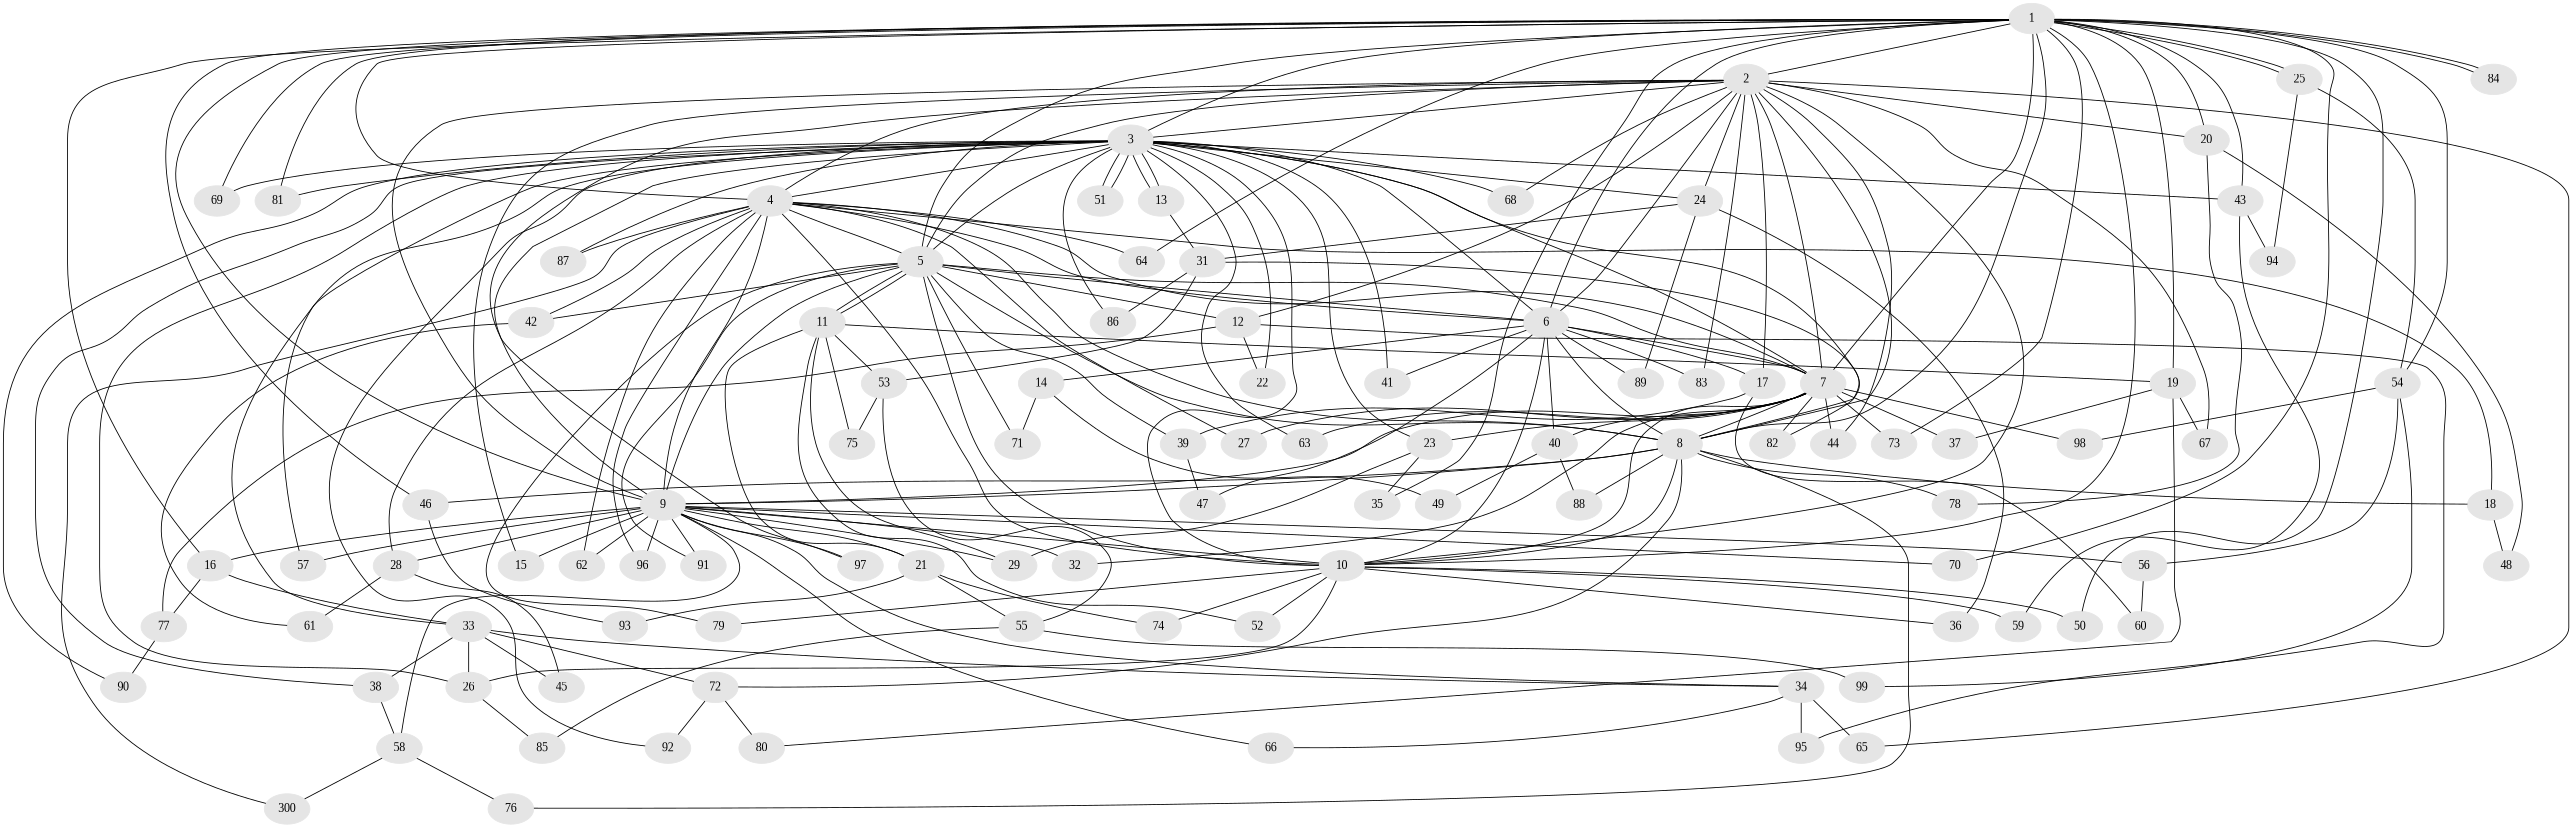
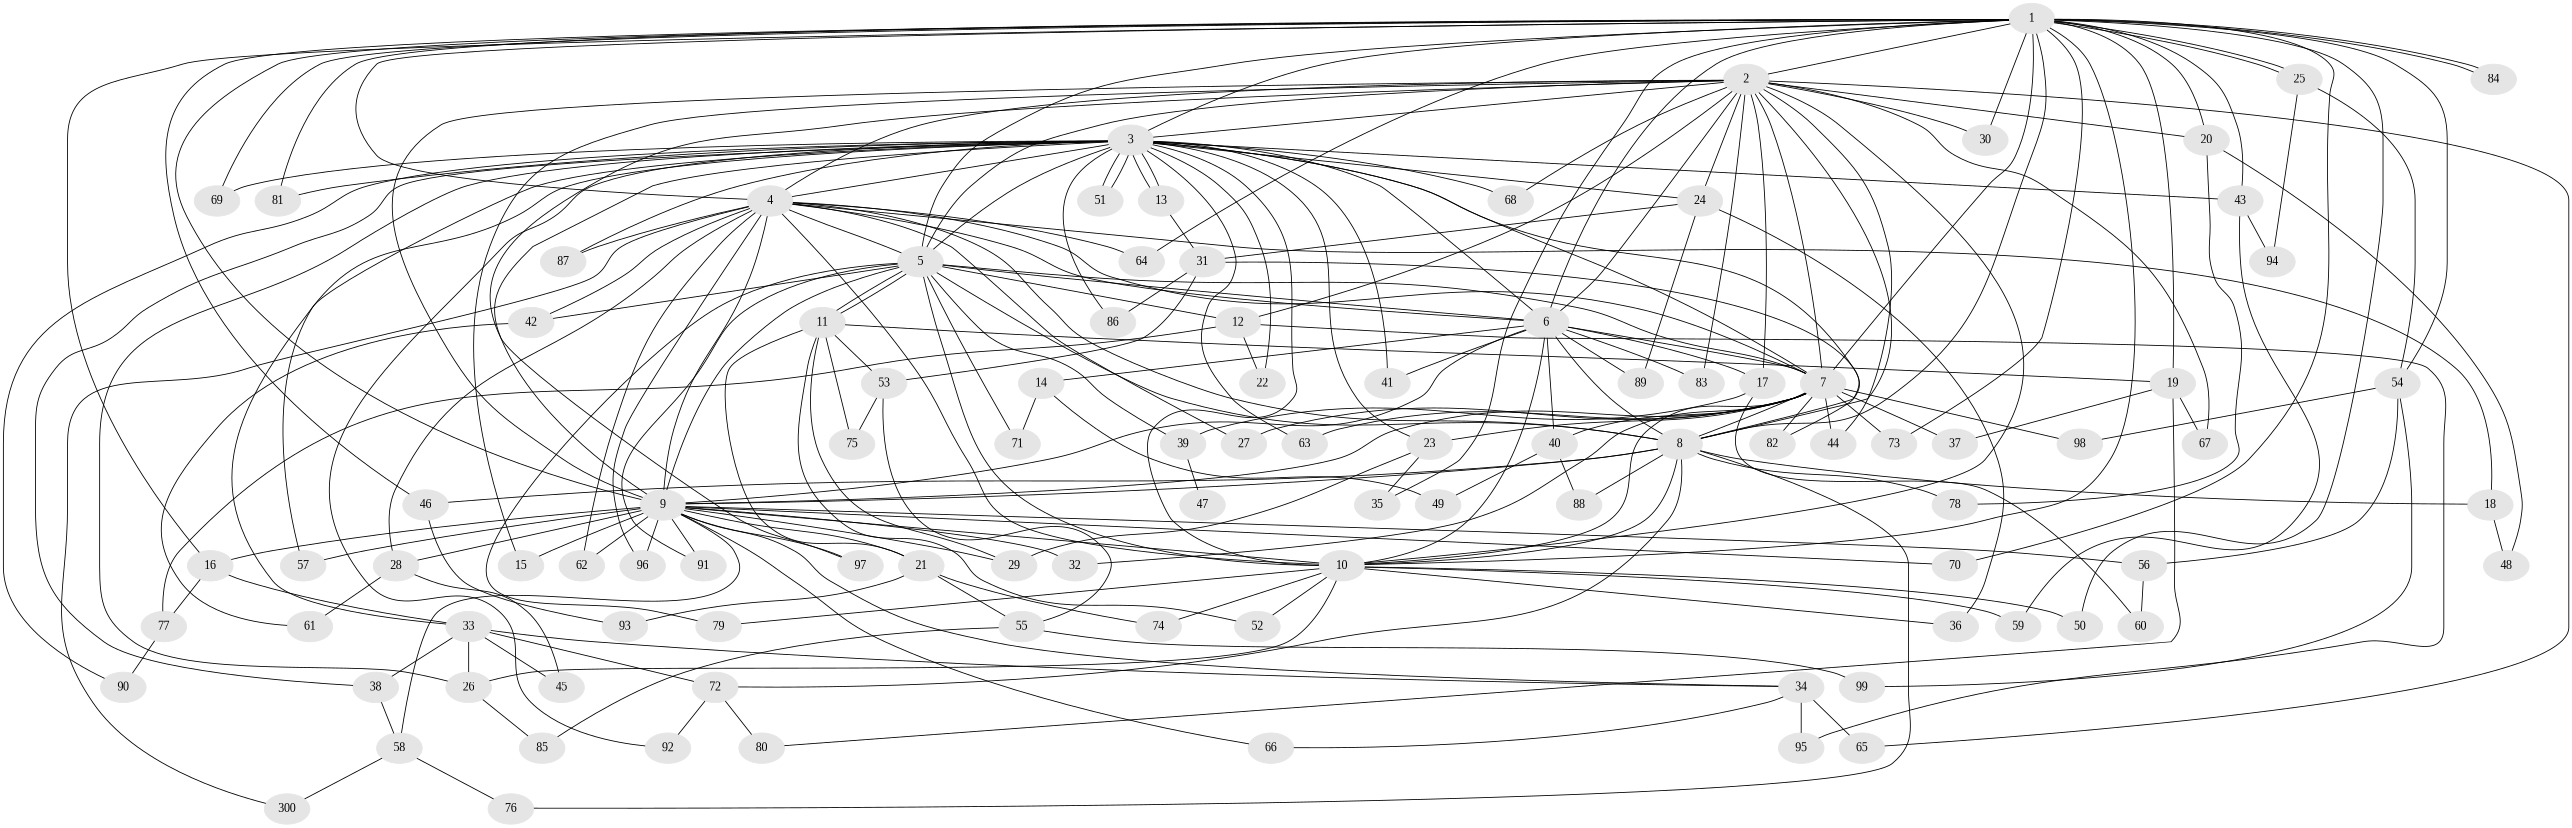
none -> (1985, 140)
(1439, 403) -> (1138, 432)
